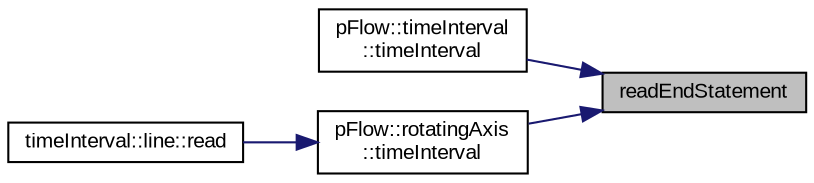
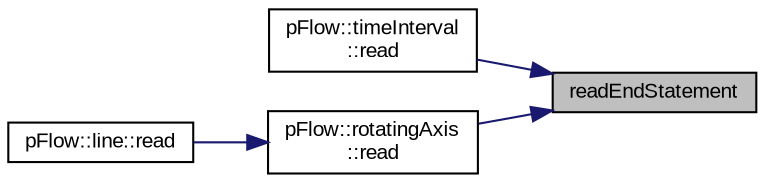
(423, 41) -> (373, 41)
(126, 142) -> (101, 142)
(423, 142) -> (373, 142)
